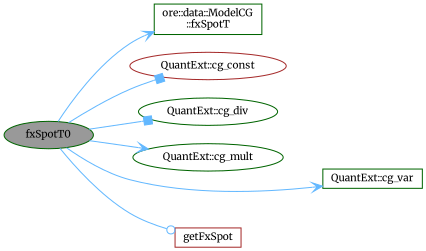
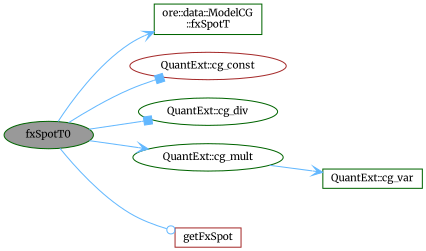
(185, 189) -> (291, 168)
